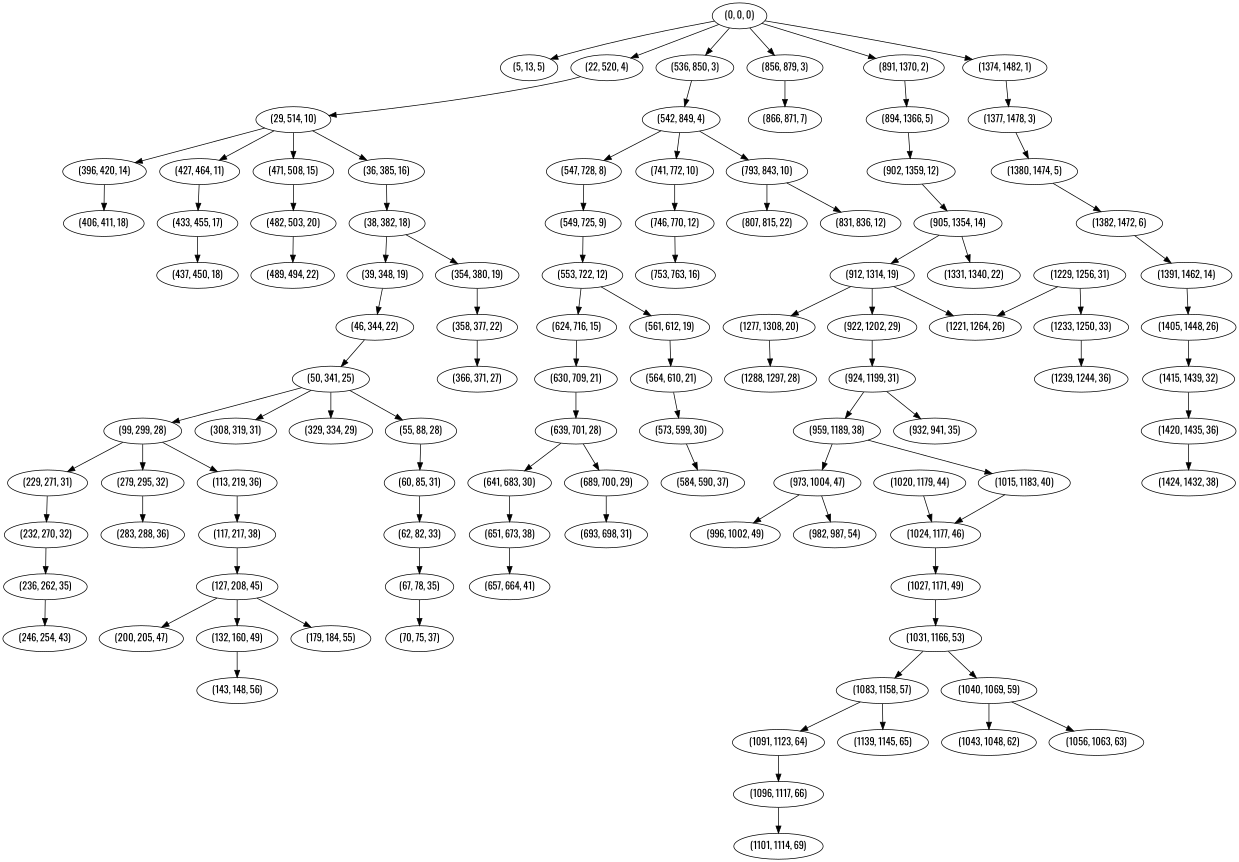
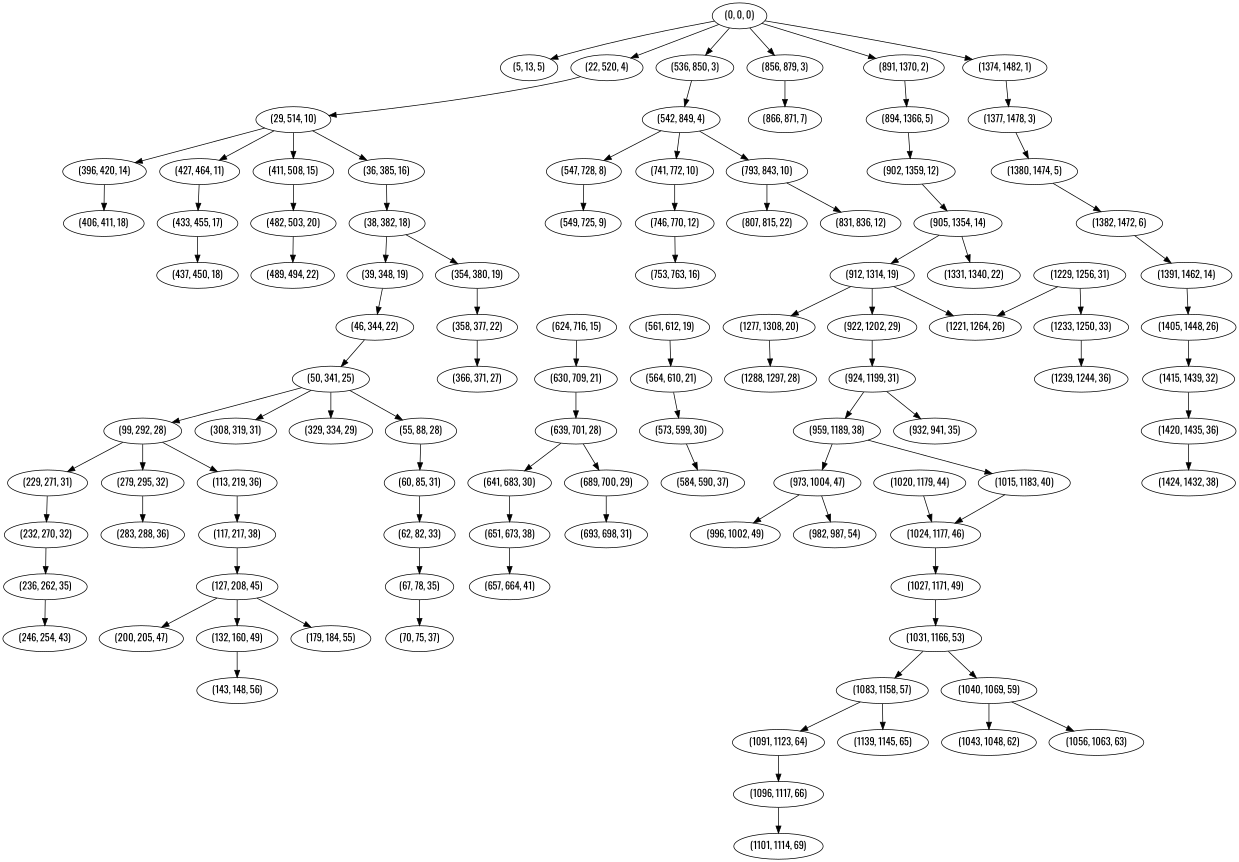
(293, 172) -> (293, 172)
(582, 275) -> none
(143, 431) -> (143, 431)
